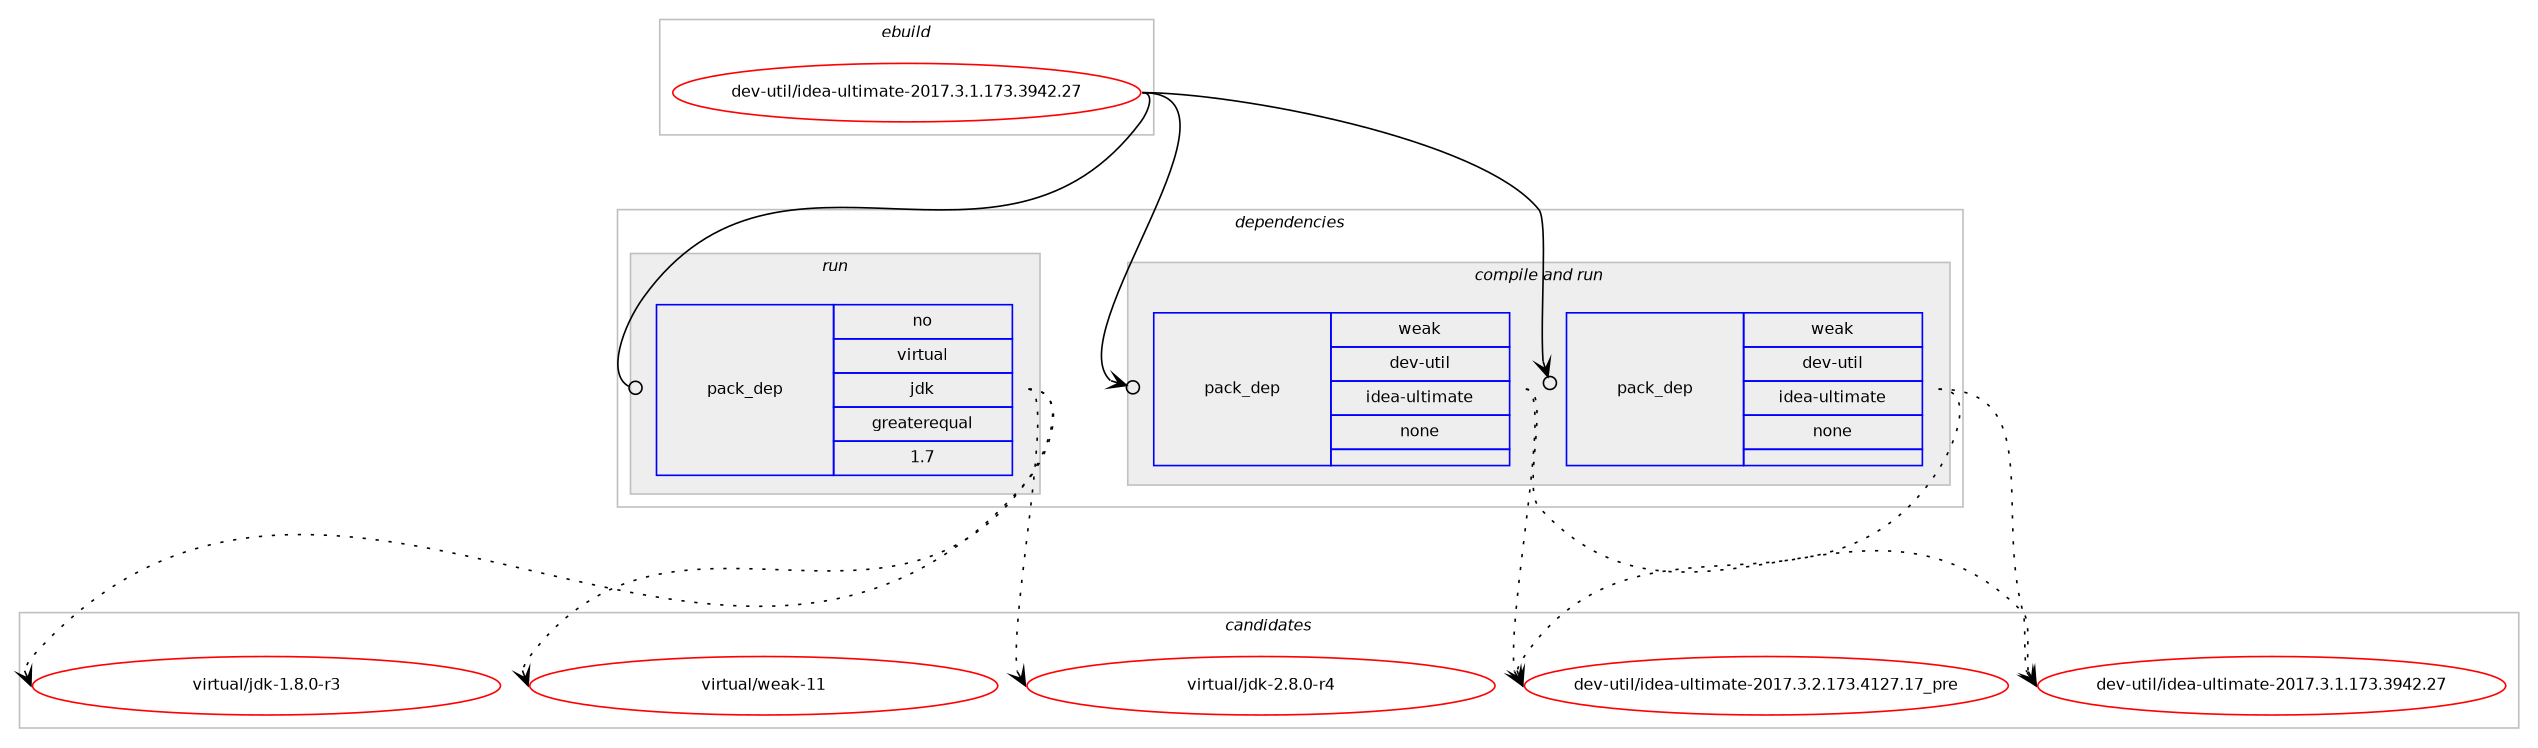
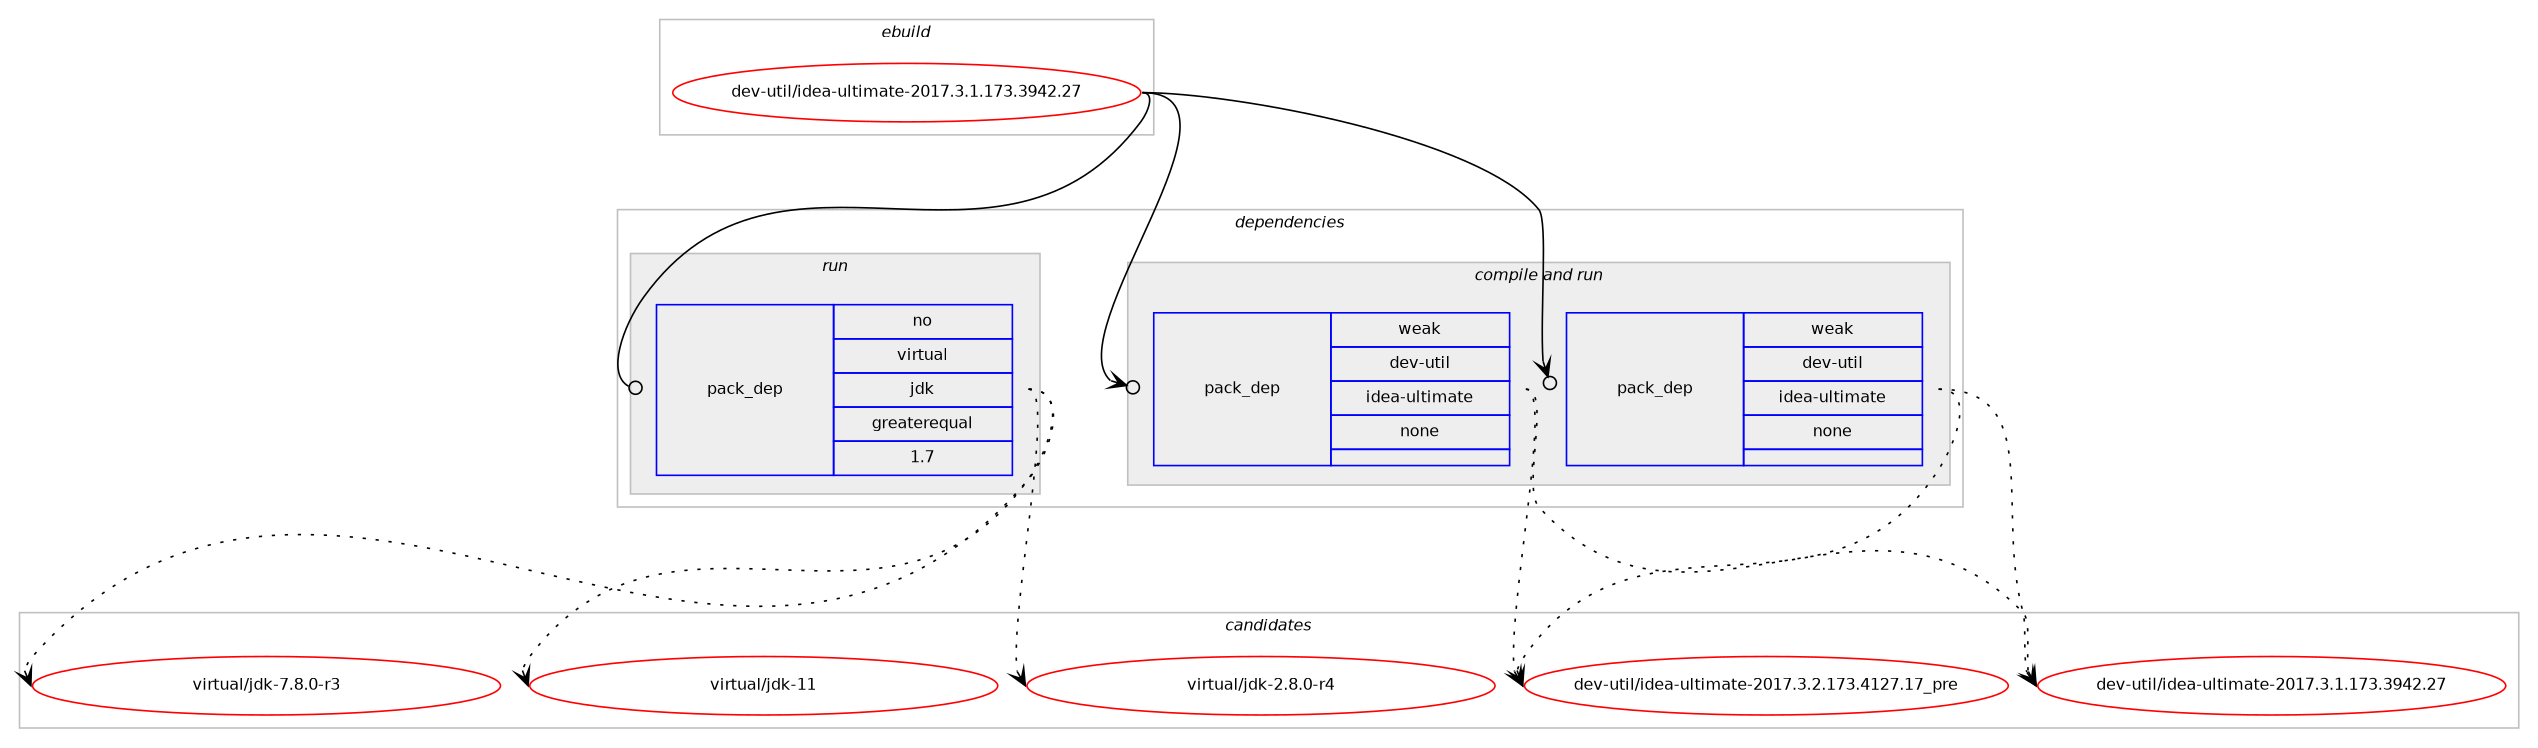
(266, 686) -> (266, 686)
(764, 686) -> (764, 686)
